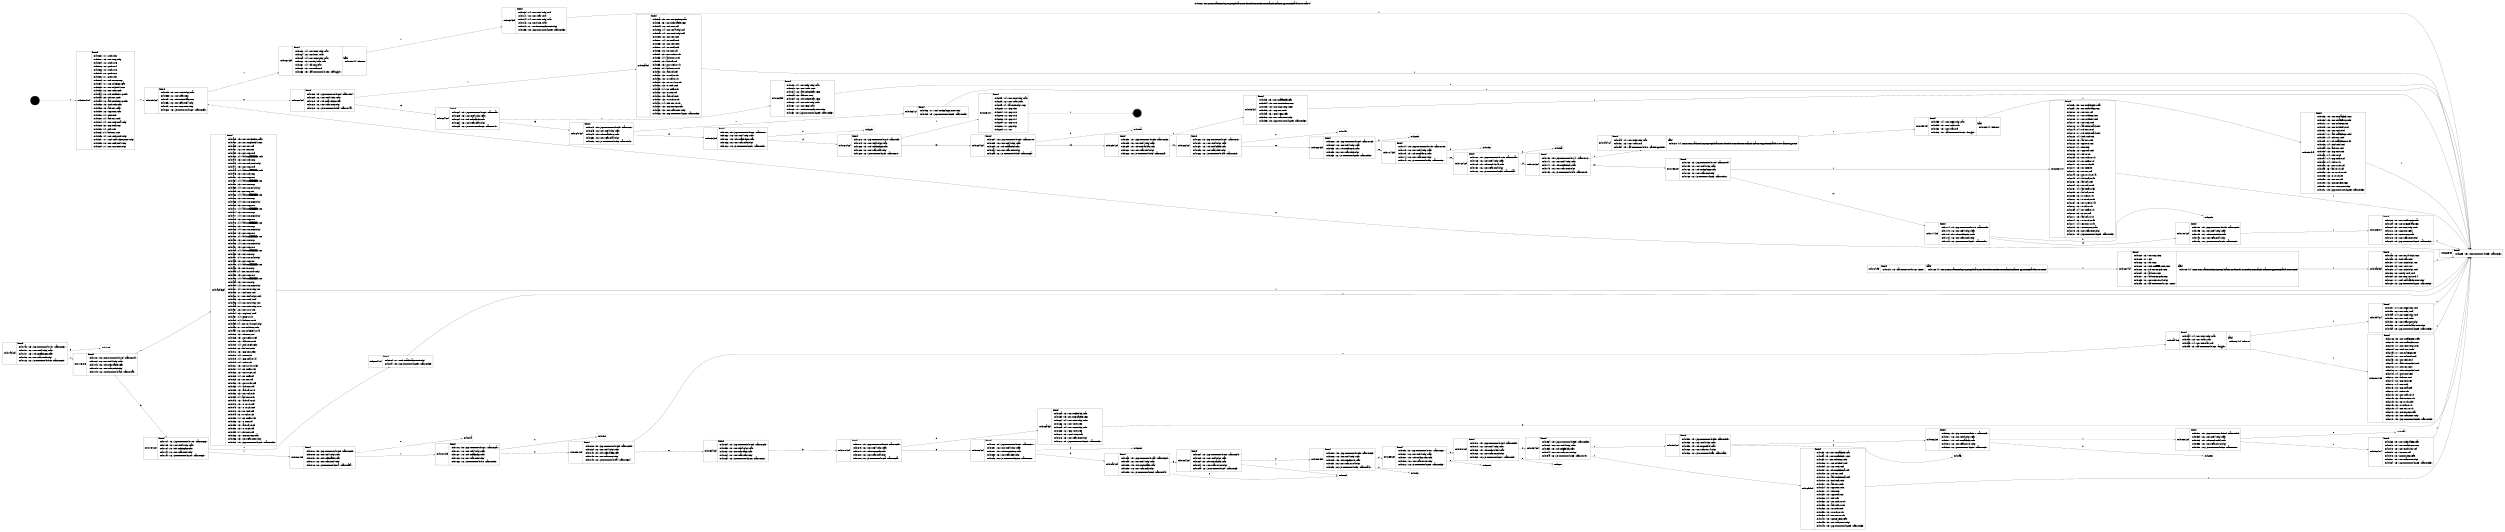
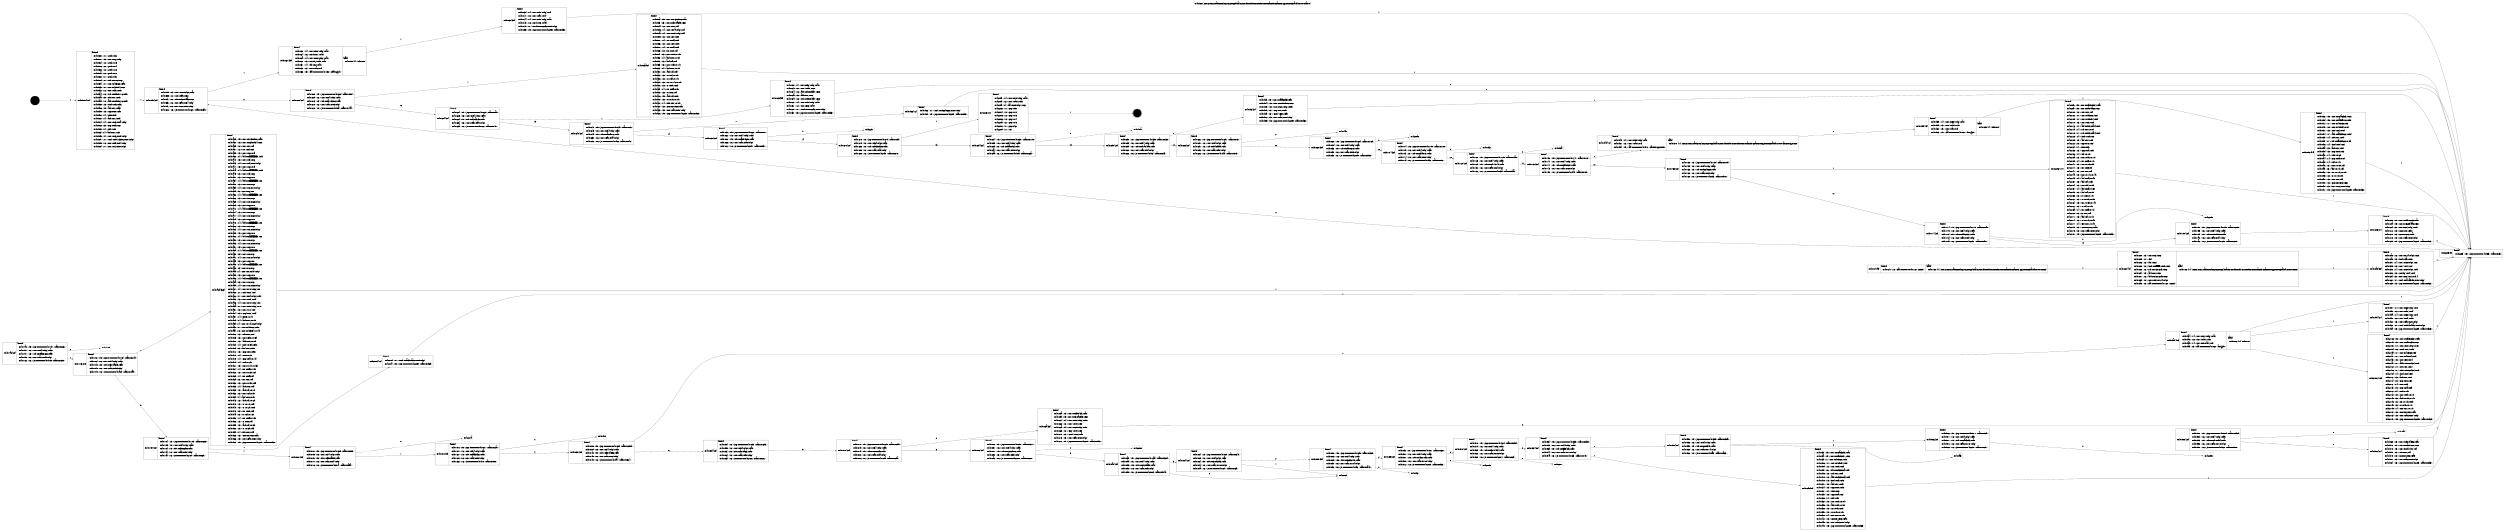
(2454, 284) -> (2363, 303)
(2082, 440) -> none
